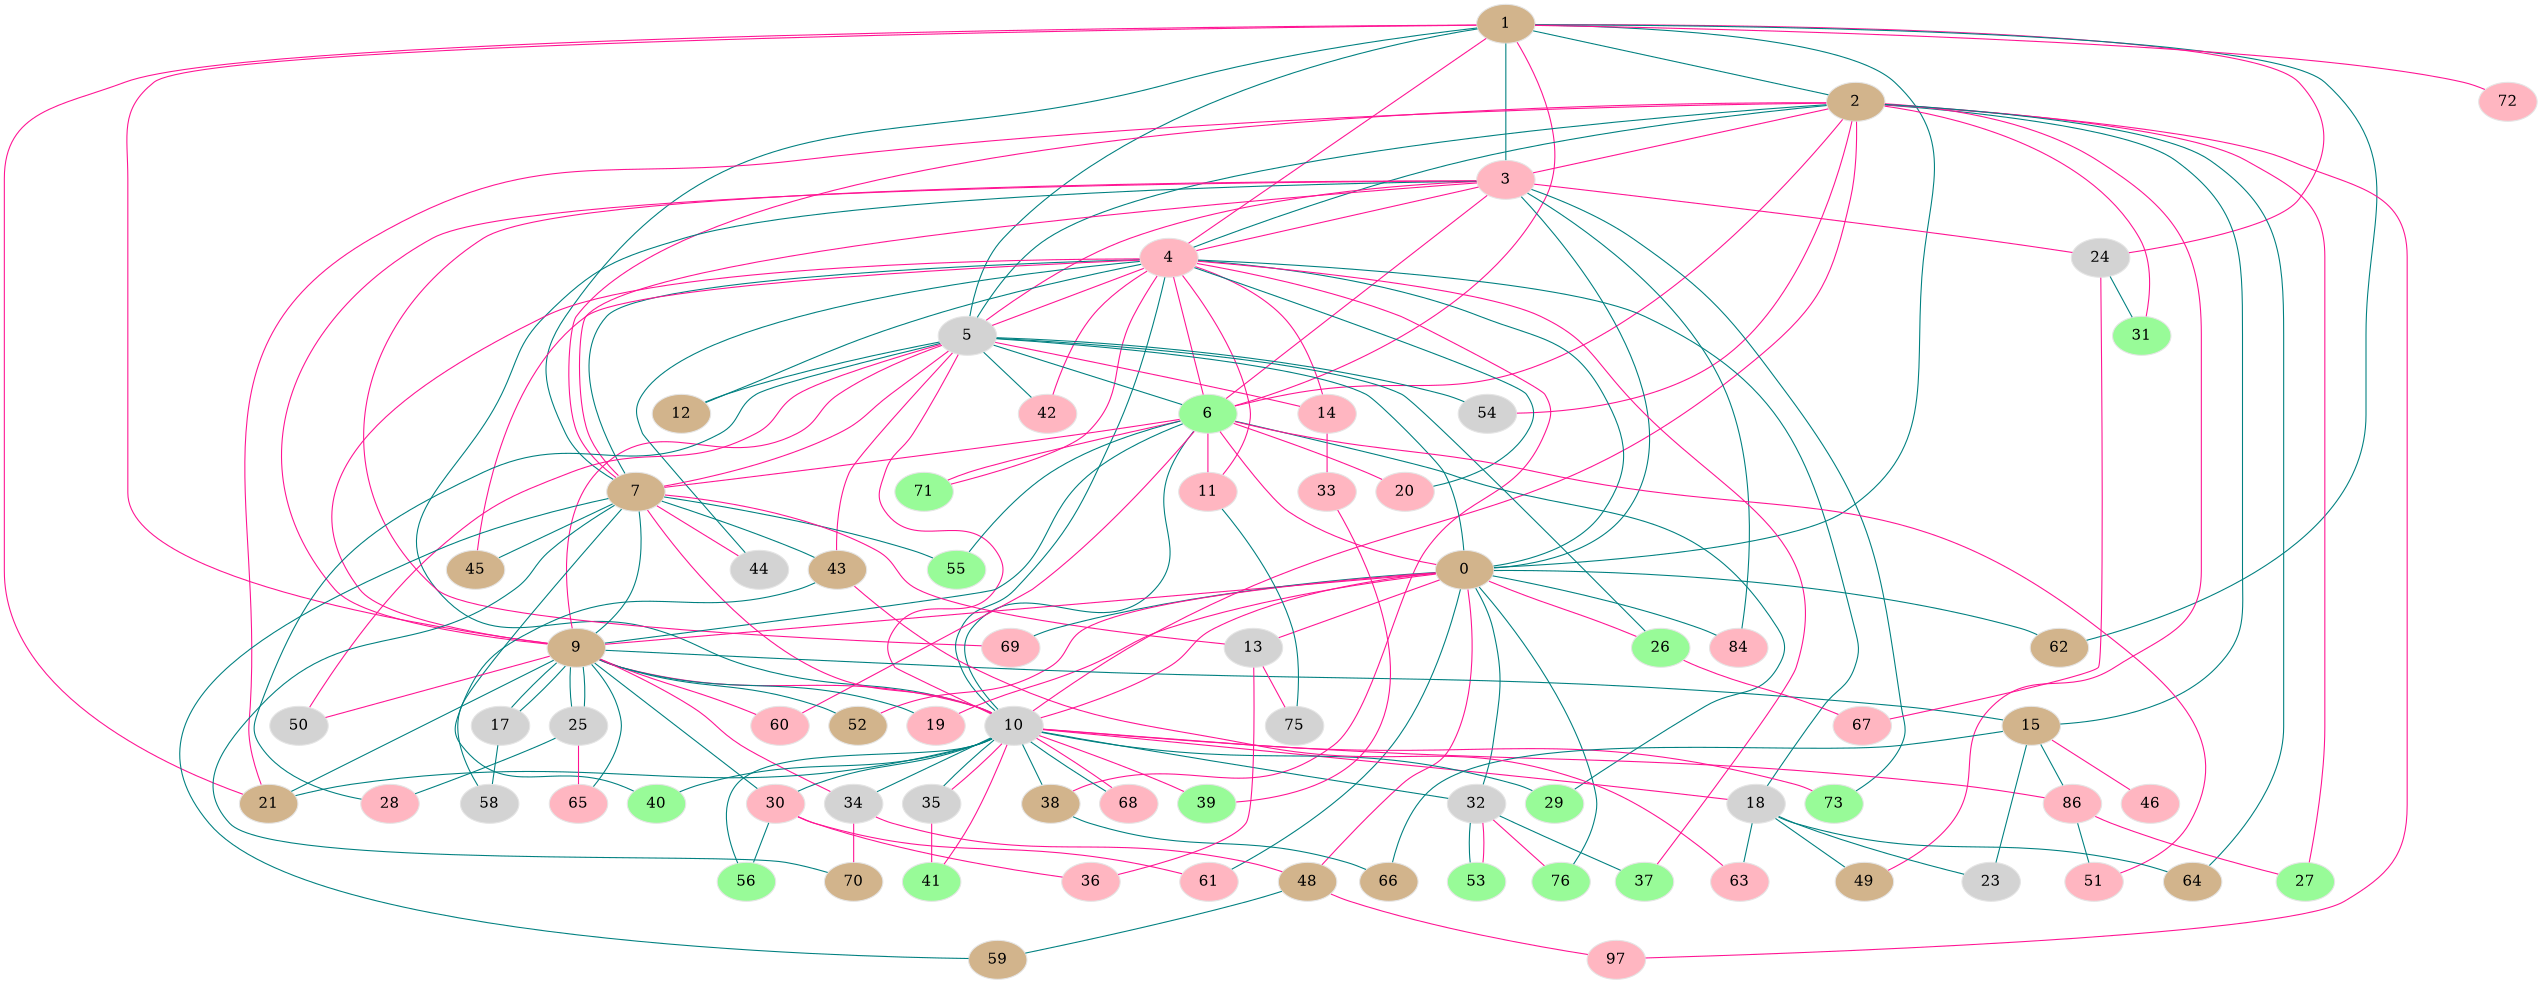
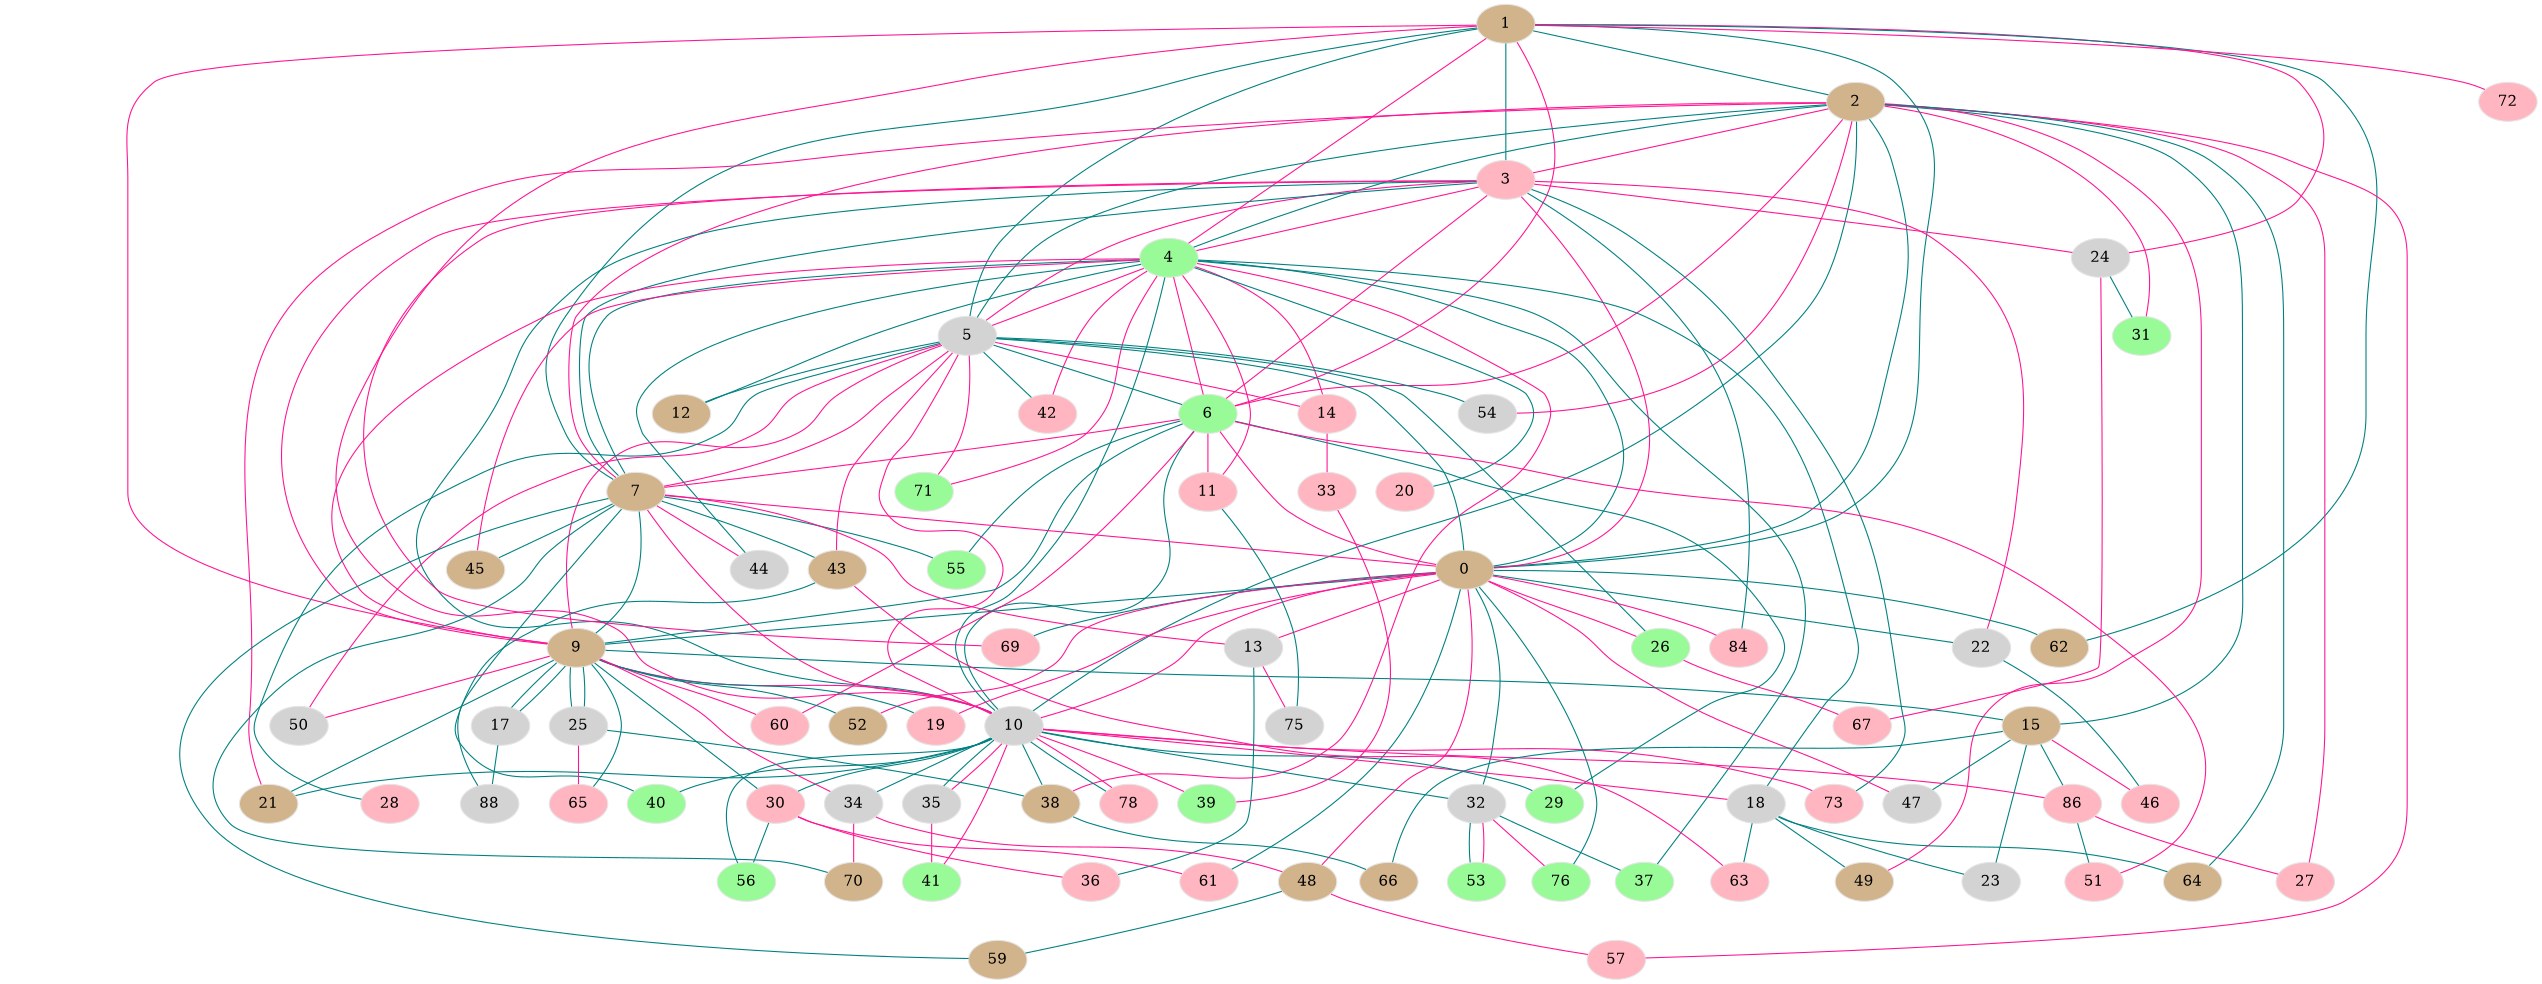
(123, 83) -> (471, 238)
(941, 235) -> (941, 235)
(1169, 258) -> (1169, 258)
(1641, 388) -> (1641, 388)
(1670, 437) -> (1670, 437)
(1087, 442) -> (966, 418)
(1309, 450) -> none
none -> (1859, 461)
(1549, 485) -> (1549, 485)
none -> (1031, 529)
(1600, 599) -> (1600, 599)
(1083, 604) -> (1083, 604)
none -> (1981, 648)
(503, 760) -> (785, 754)
(490, 804) -> (490, 804)
(1129, 804) -> (1129, 804)
(1834, 804) -> (1834, 804)
none -> (1912, 804)
(1249, 815) -> (1249, 815)
(2305, 882) -> (2305, 882)
(1616, 960) -> (1616, 960)
